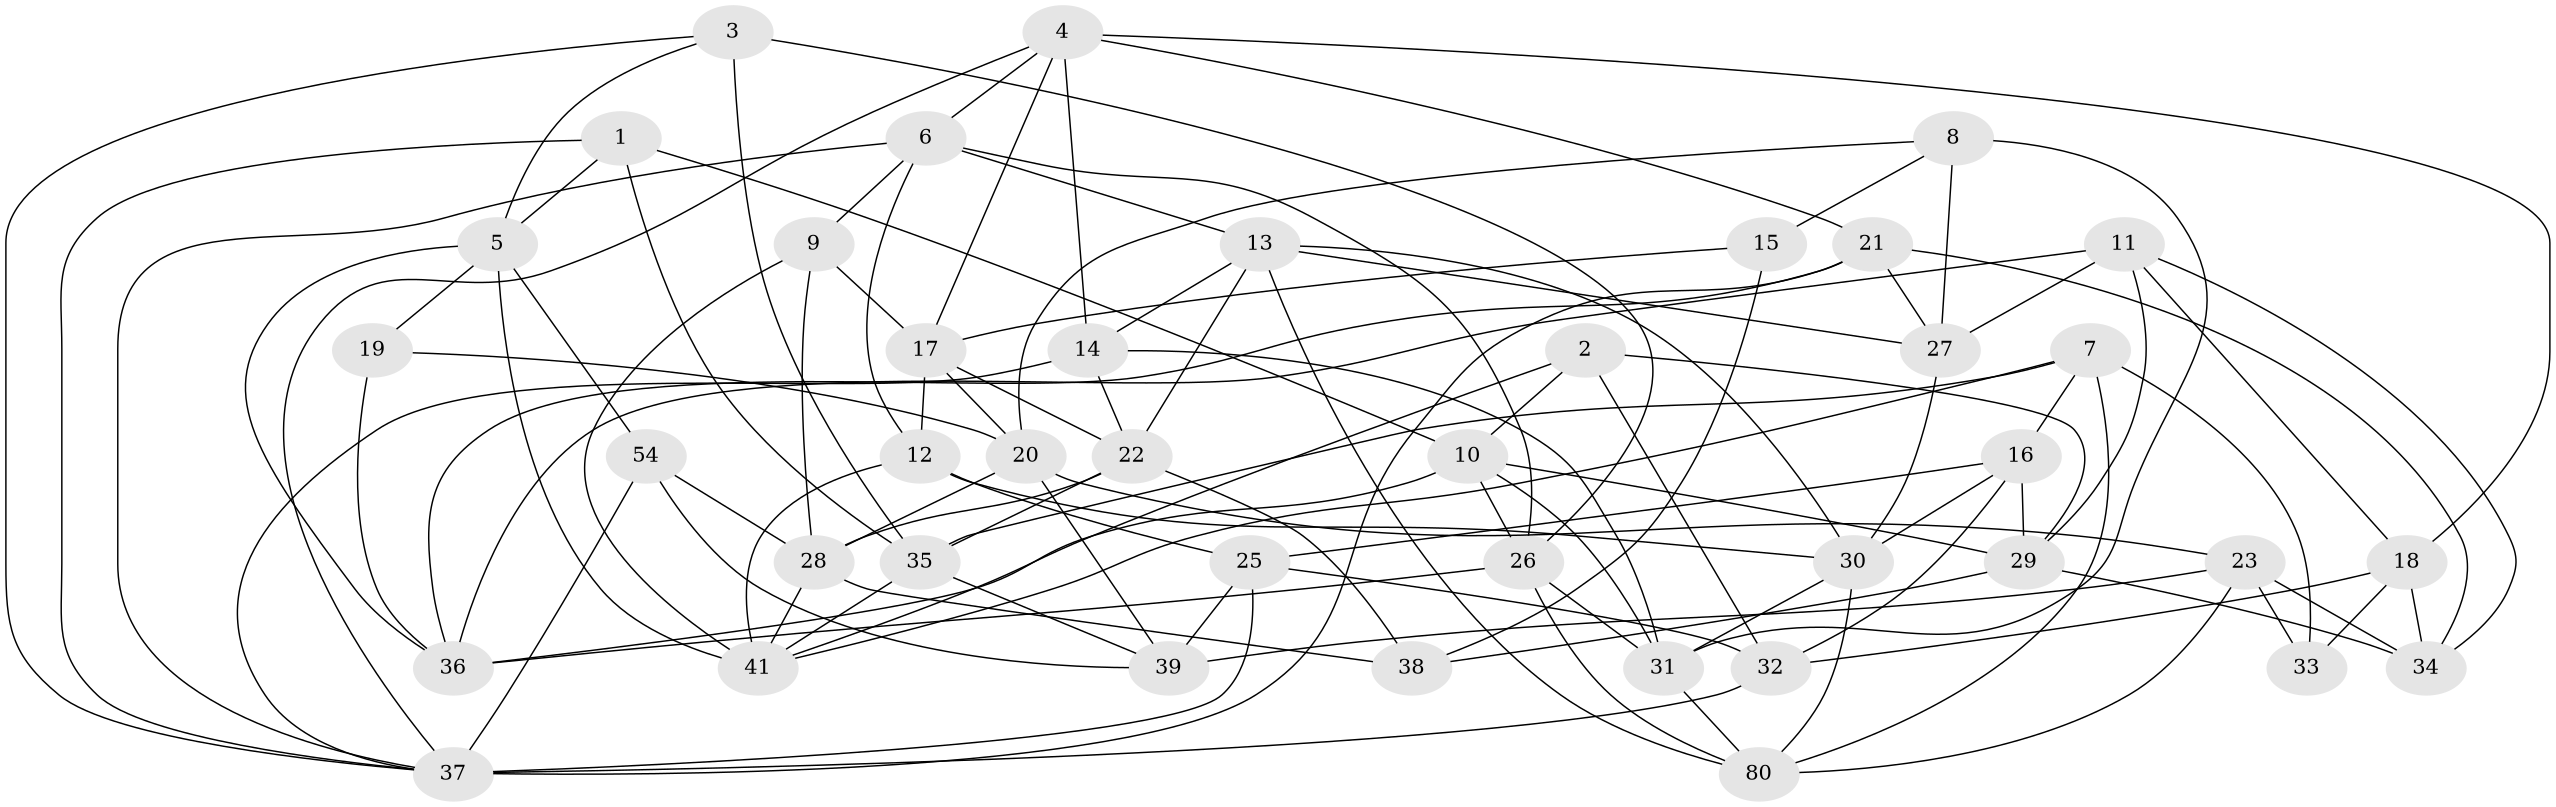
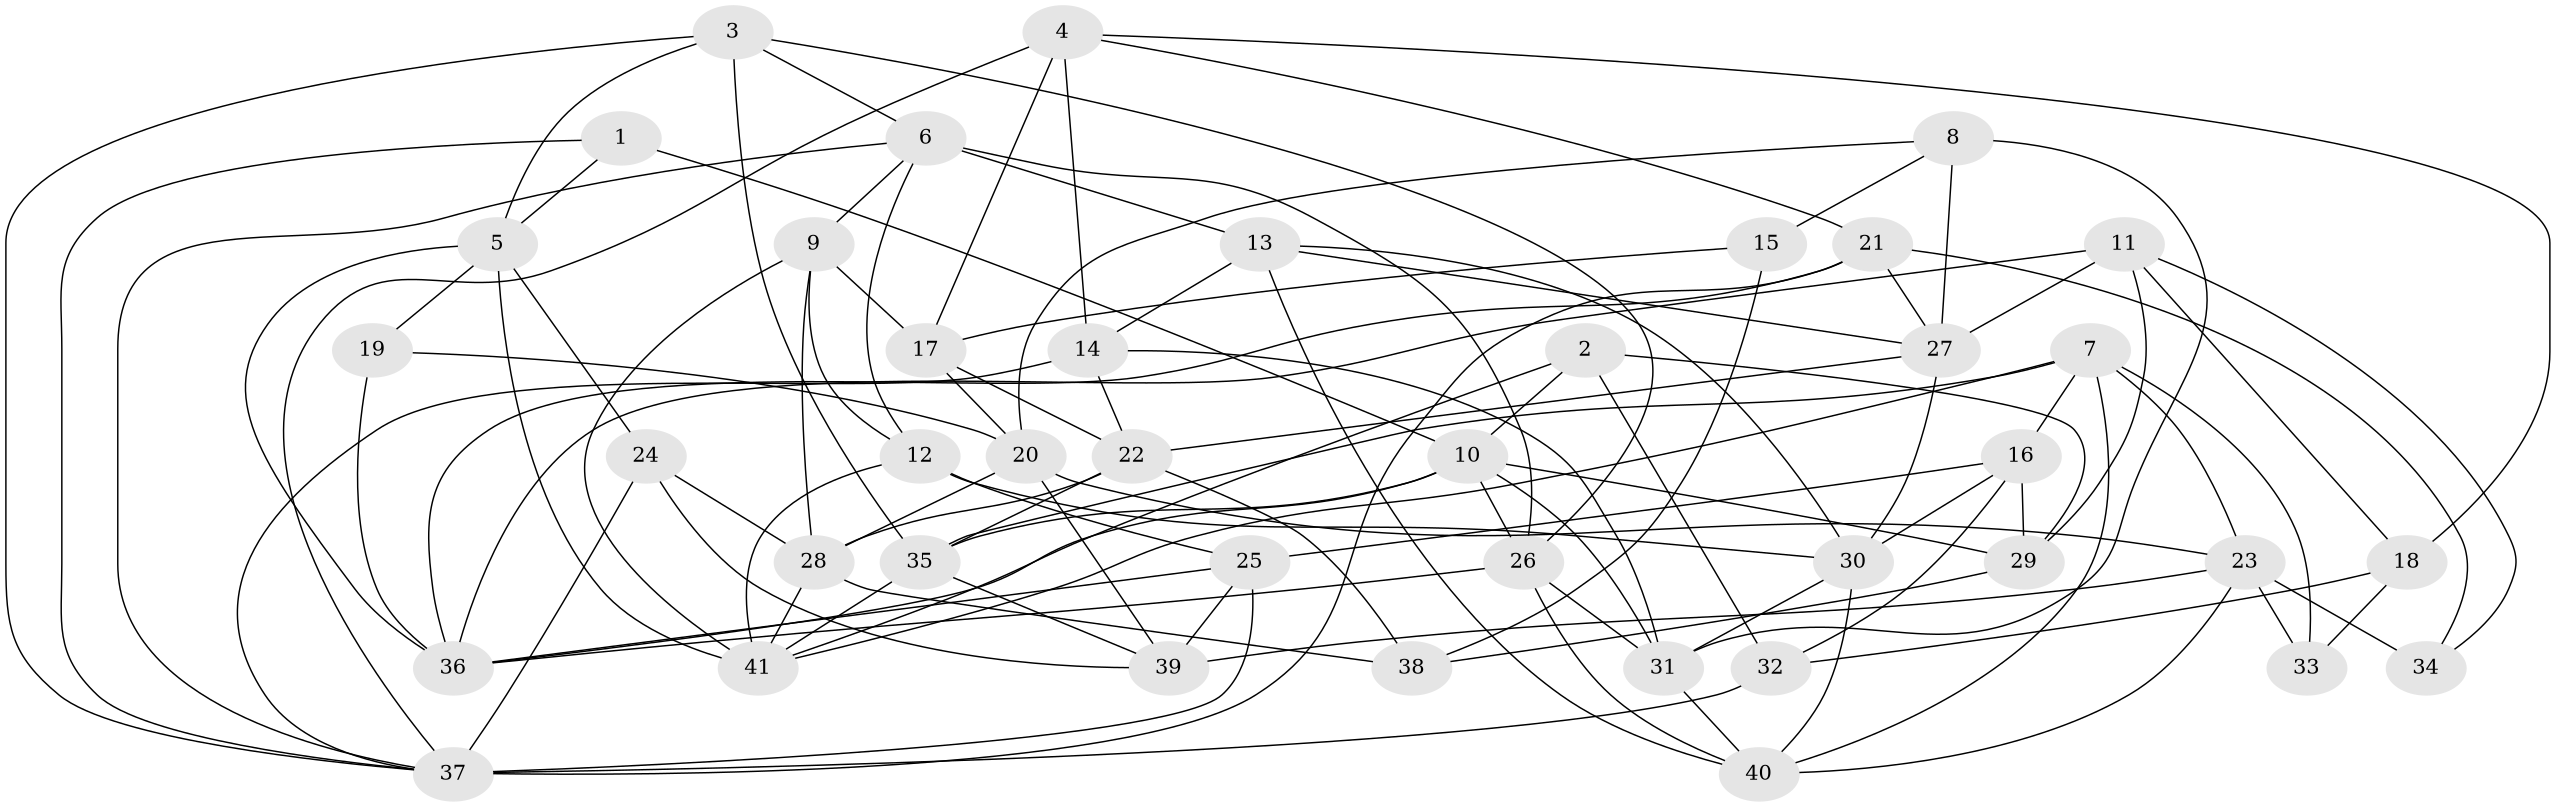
(988, 90) -> (830, 85)
(1206, 334) -> (1554, 401)
(705, 364) -> (1194, 509)
(923, 404) -> (821, 369)
none -> (2189, 444)
(646, 456) -> (646, 456)
(1516, 602) -> (852, 615)
(2245, 611) -> none
(2417, 615) -> none
(1759, 774) -> (1759, 774)
